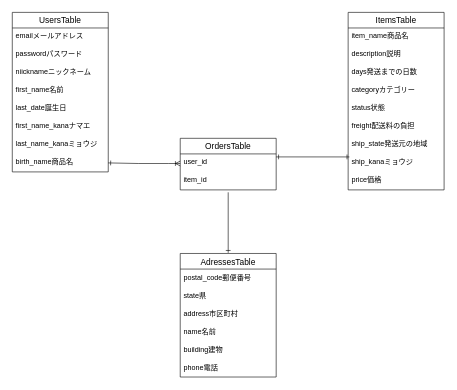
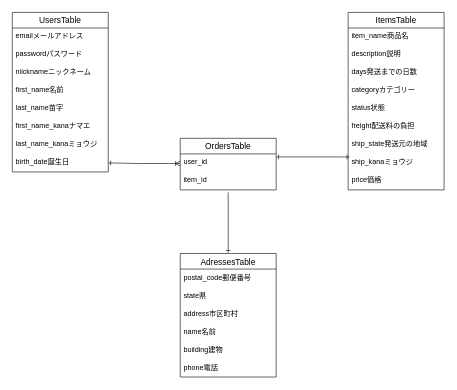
(44, 108) -> (40, 108)
(46, 162) -> (46, 162)
